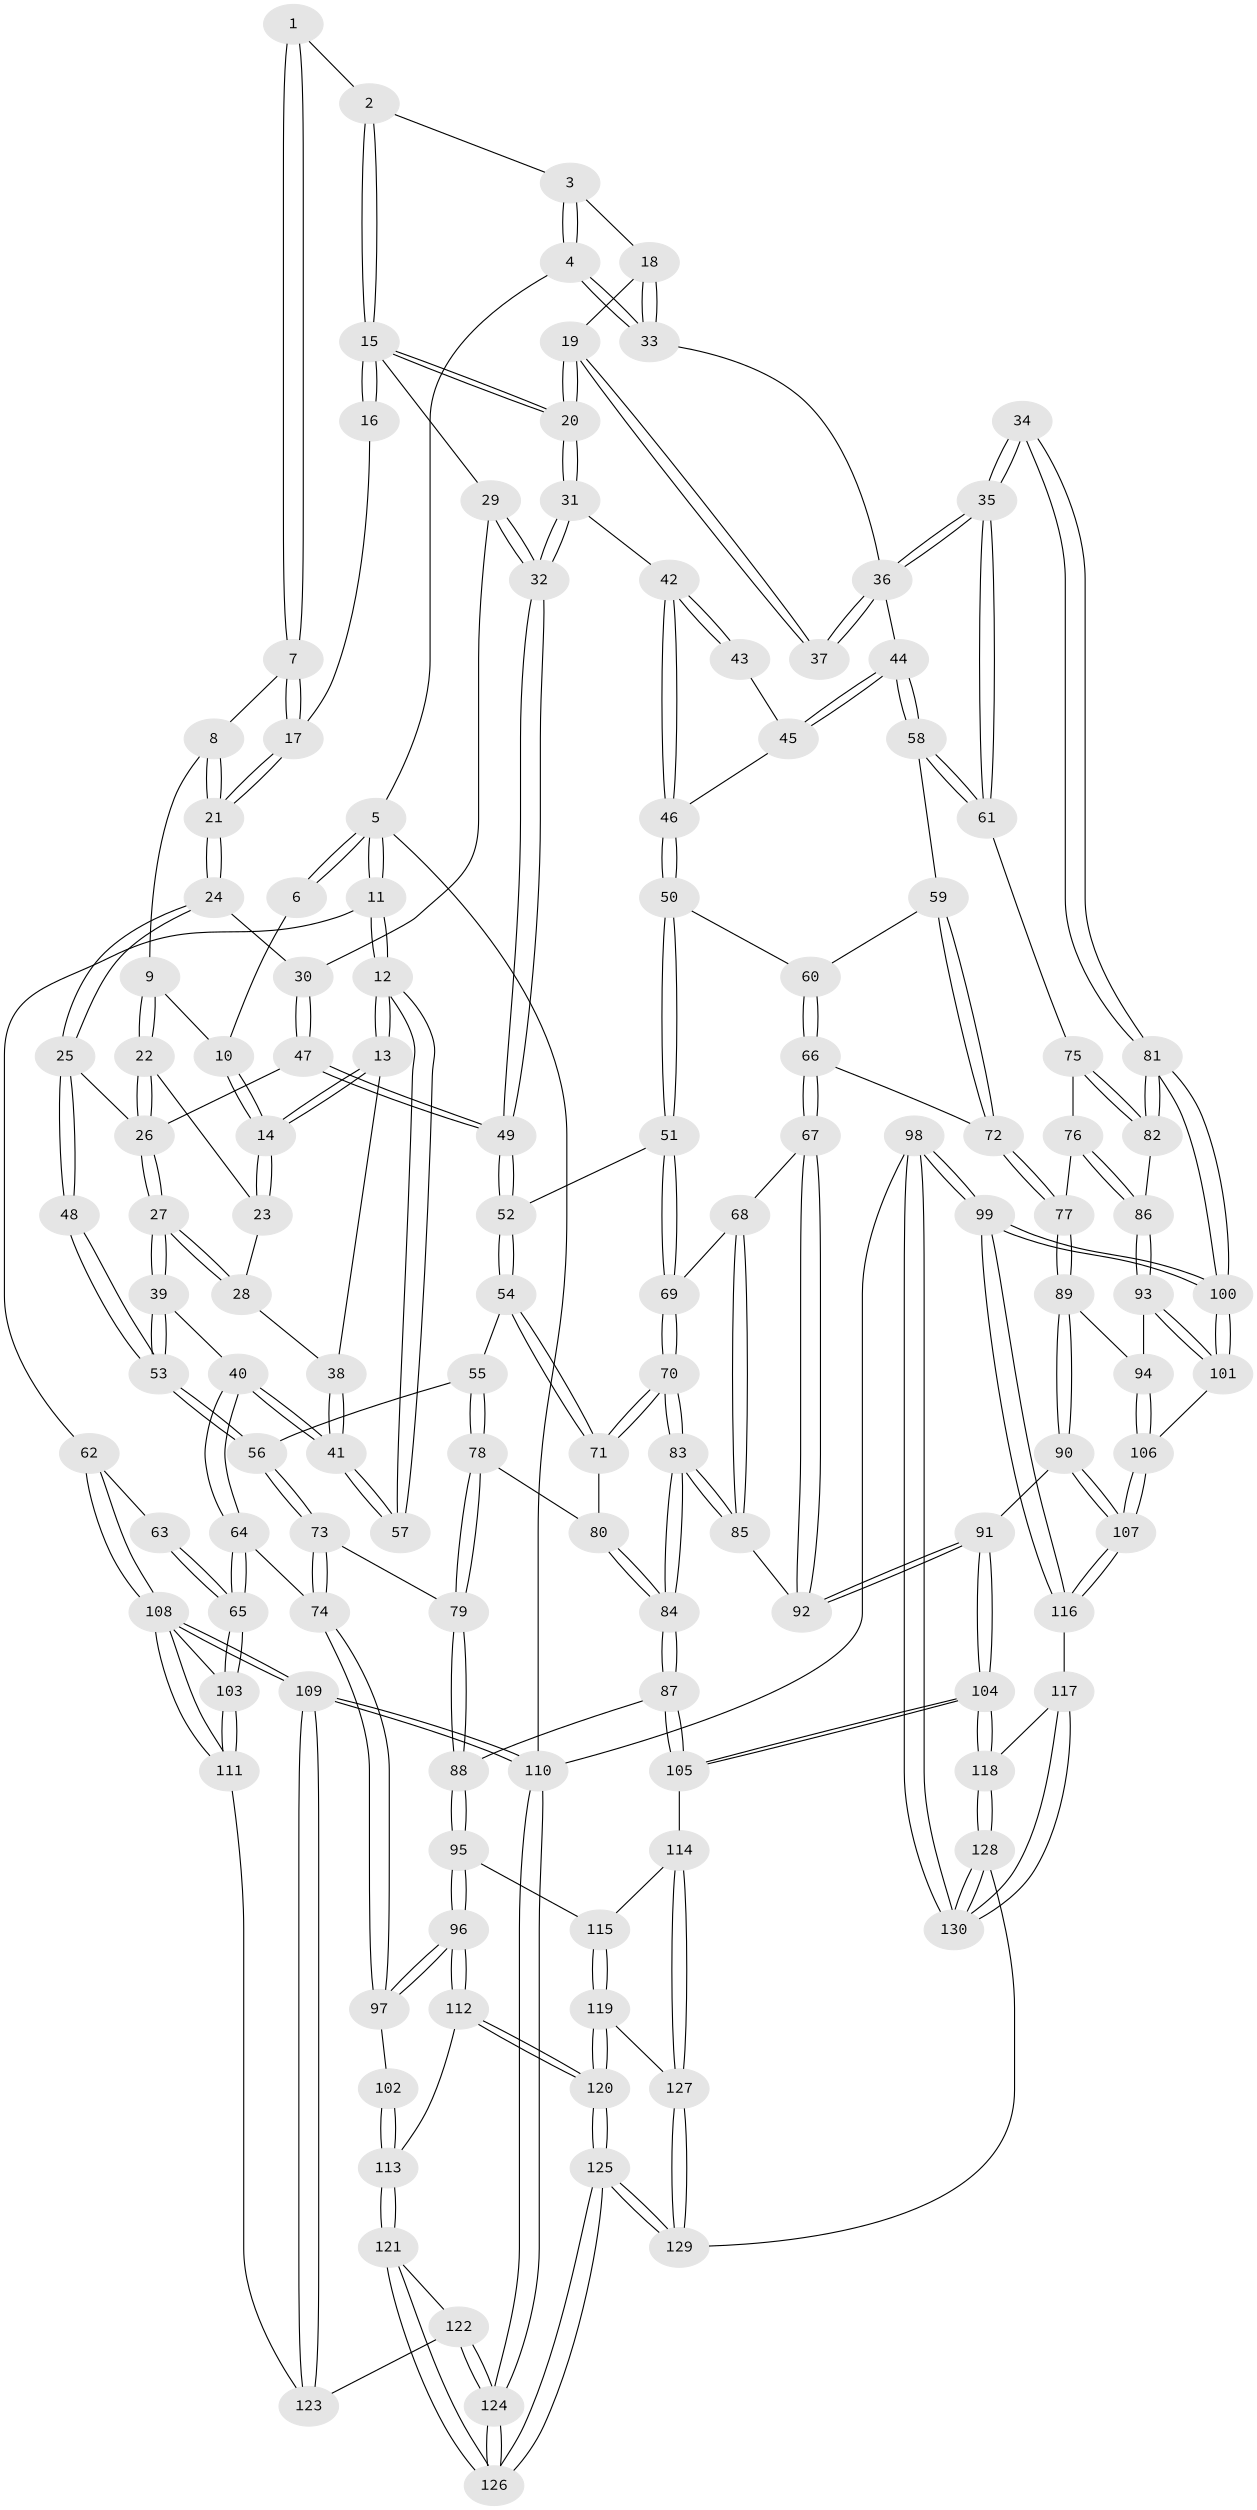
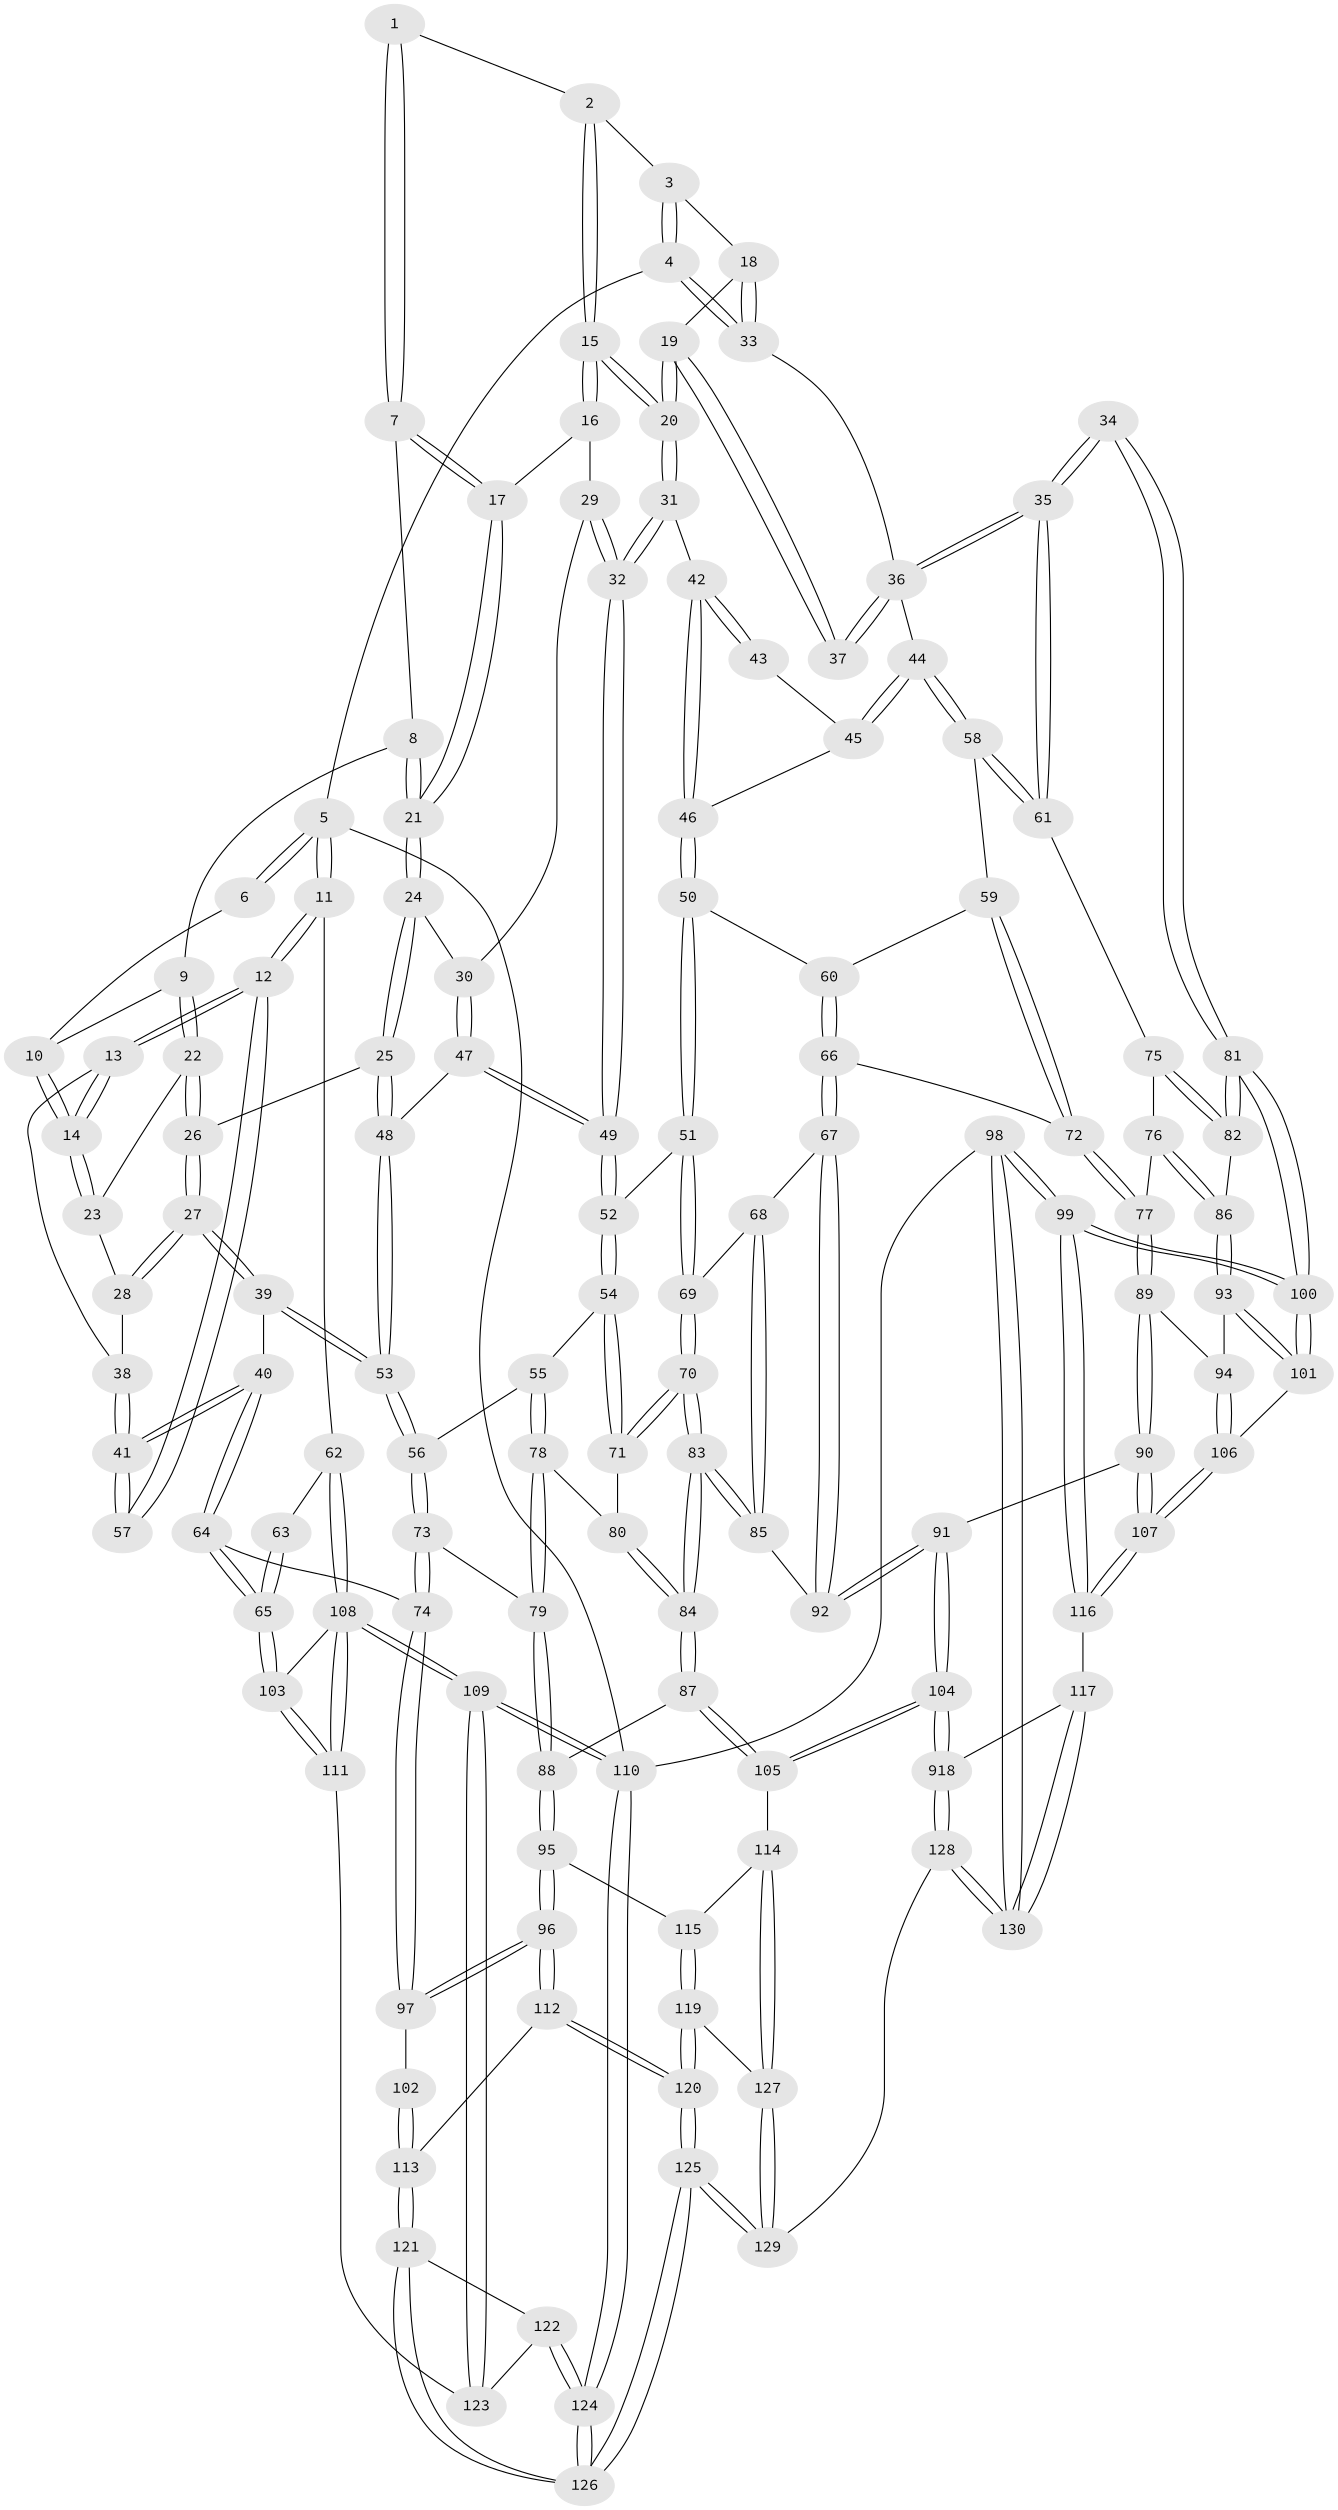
(423, 412) -> (590, 461)
(224, 1096) -> (425, 1096)
(985, 1771) -> (942, 1771)
